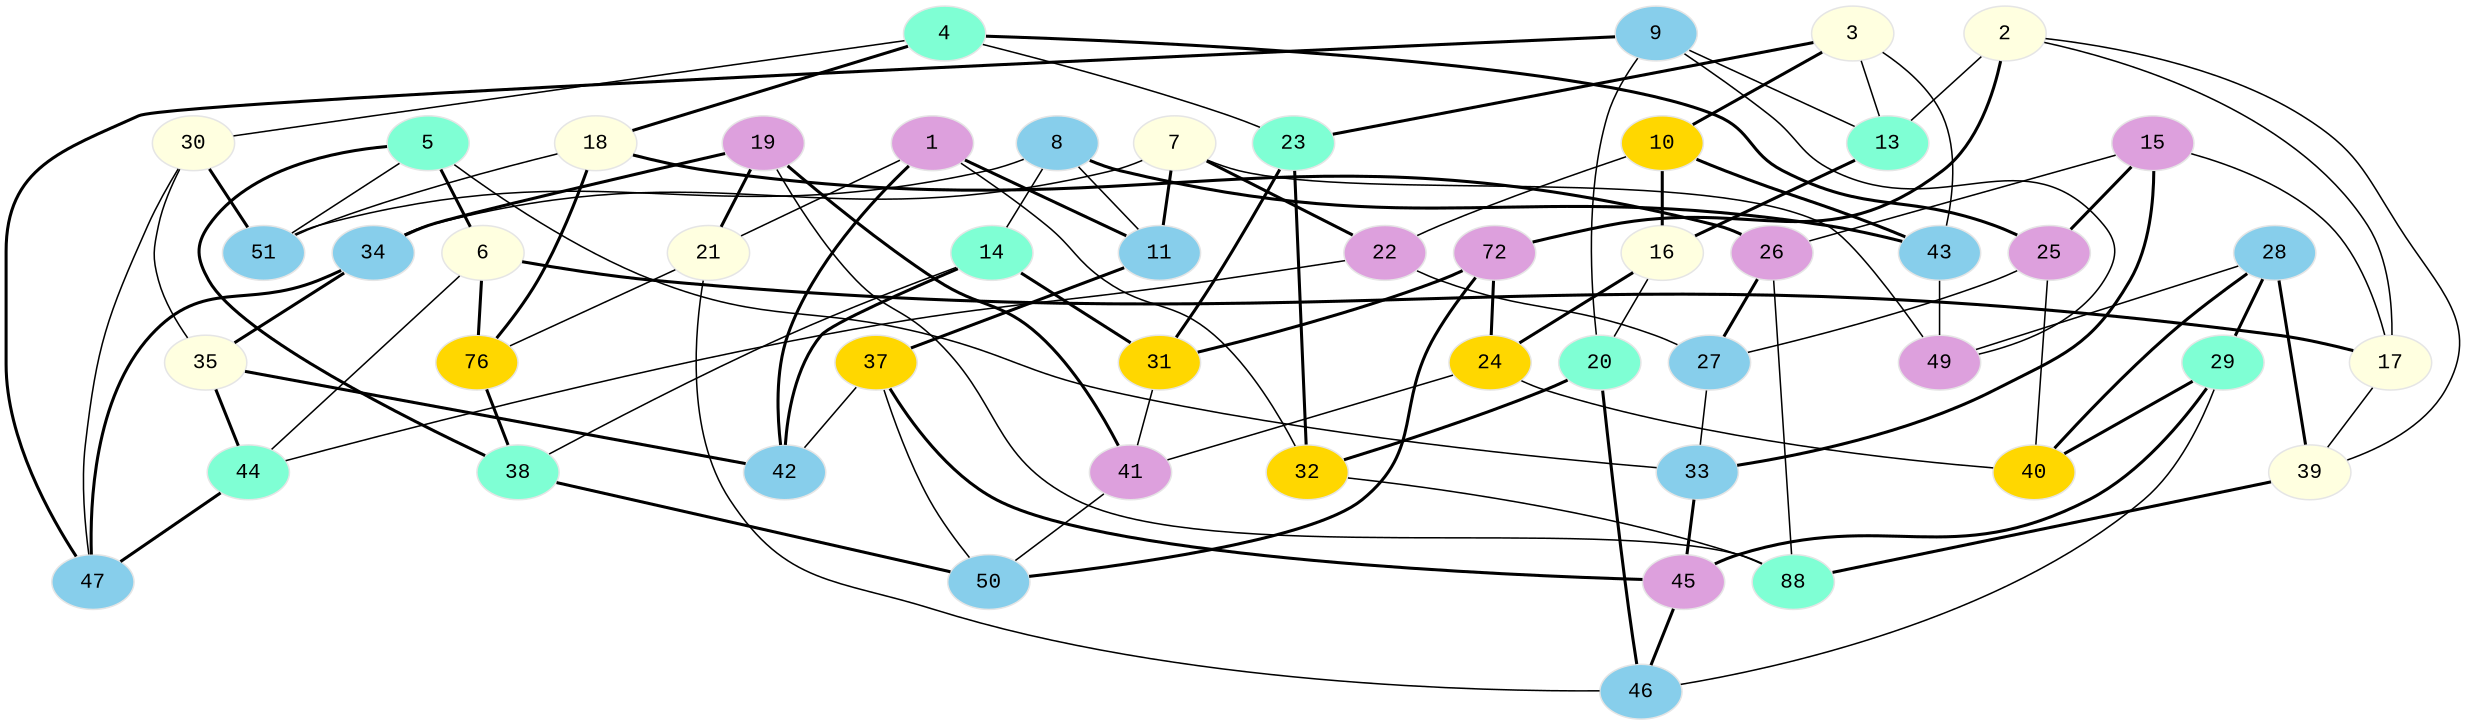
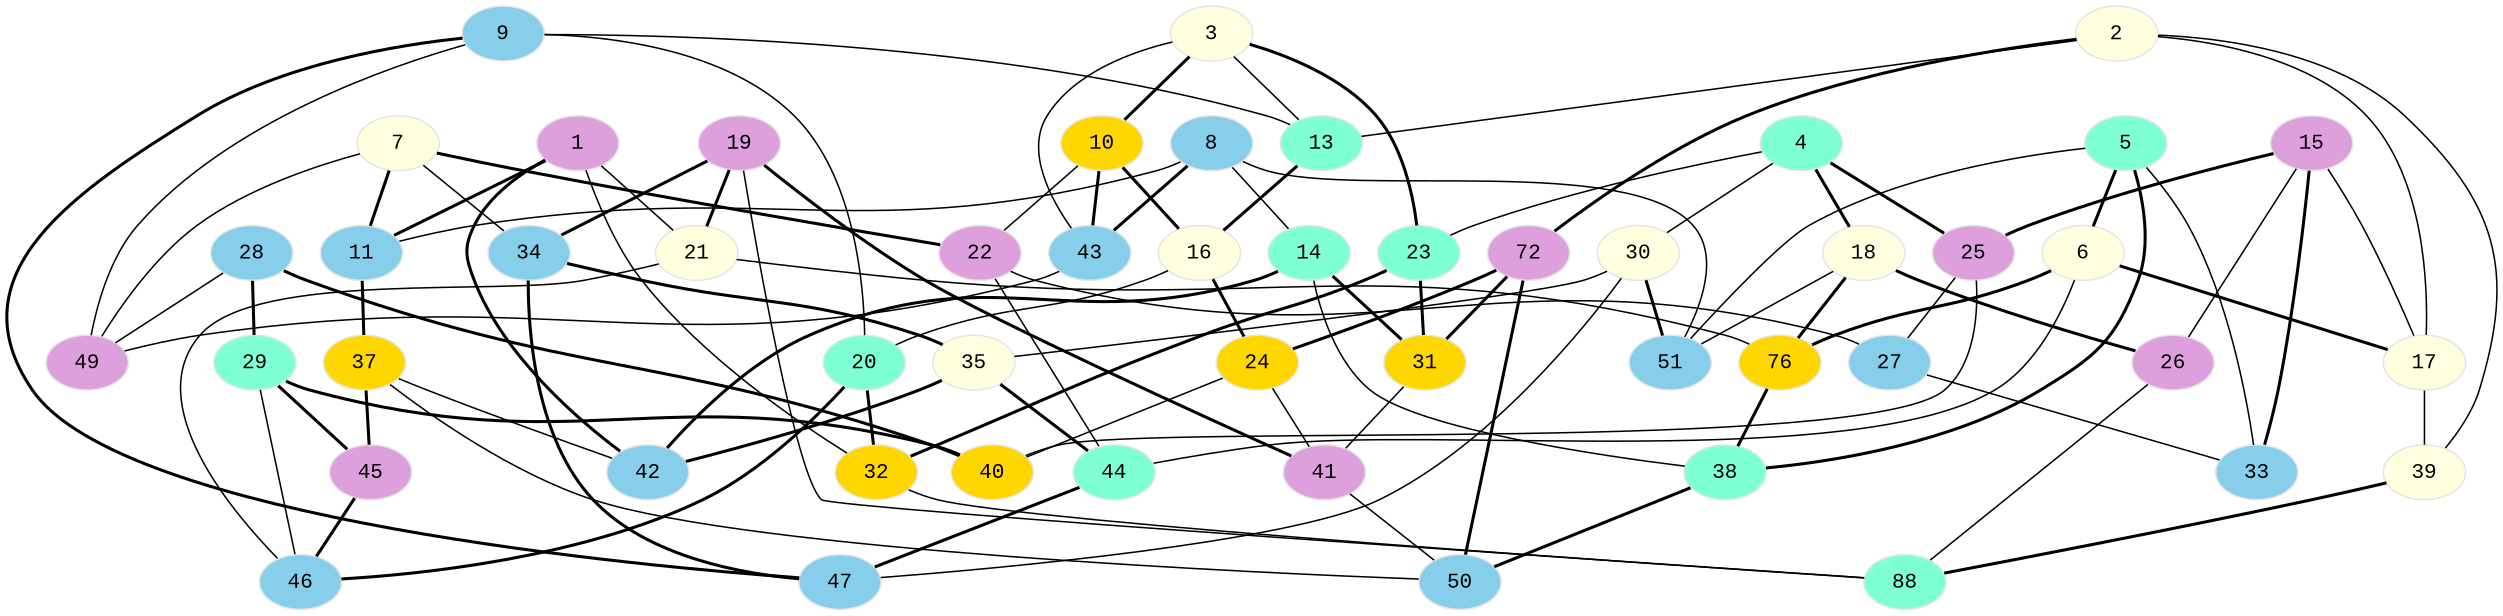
(1741, 308) -> none
(2292, 363) -> none
(1690, 527) -> none
